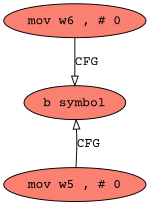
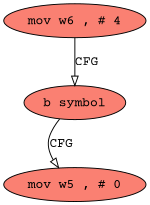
(75, 21) -> (75, 21)
(77, 148) -> (49, 138)
